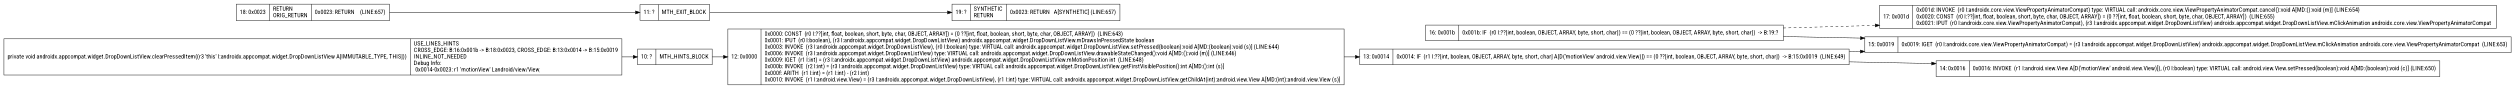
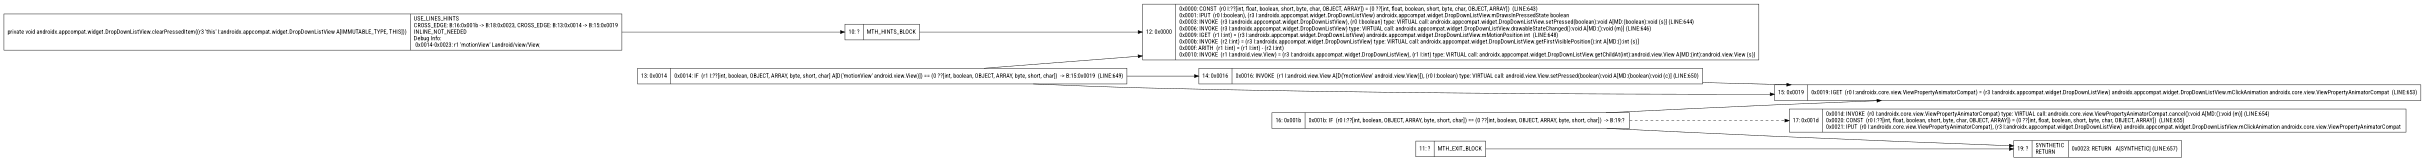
(313, 12) -> none
(1350, 57) -> (1061, 62)
none -> (1745, 84)
none -> (1808, 138)
